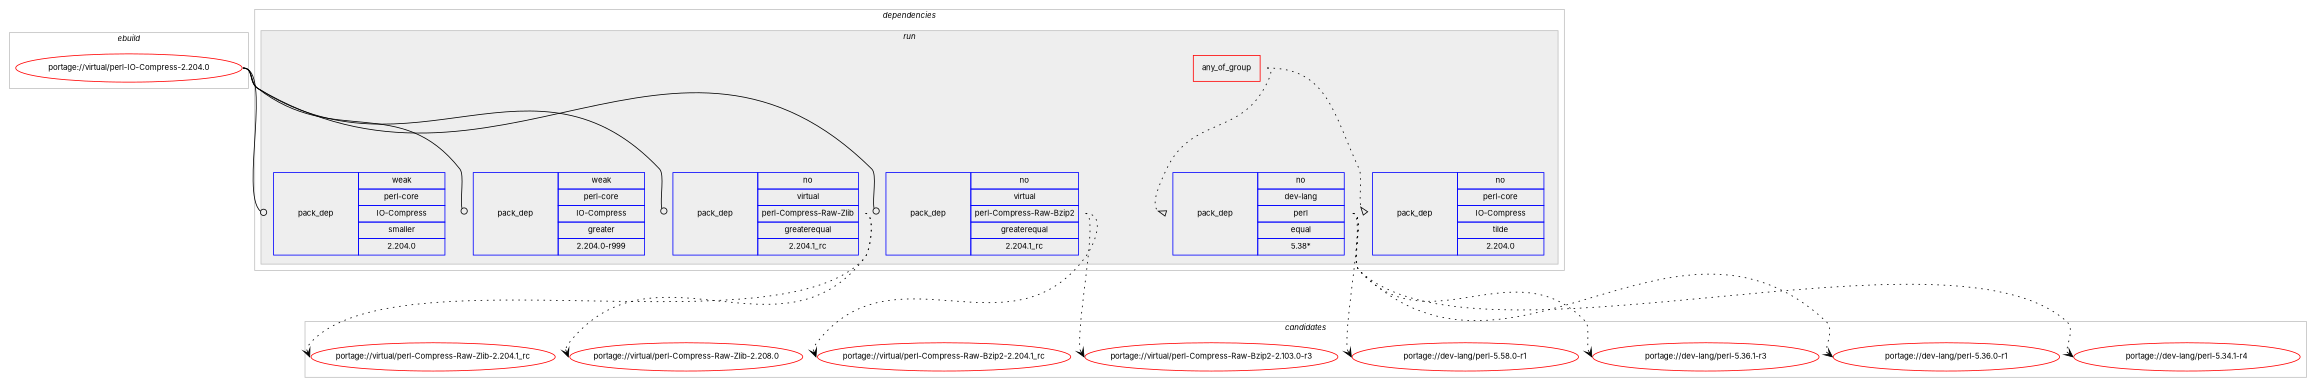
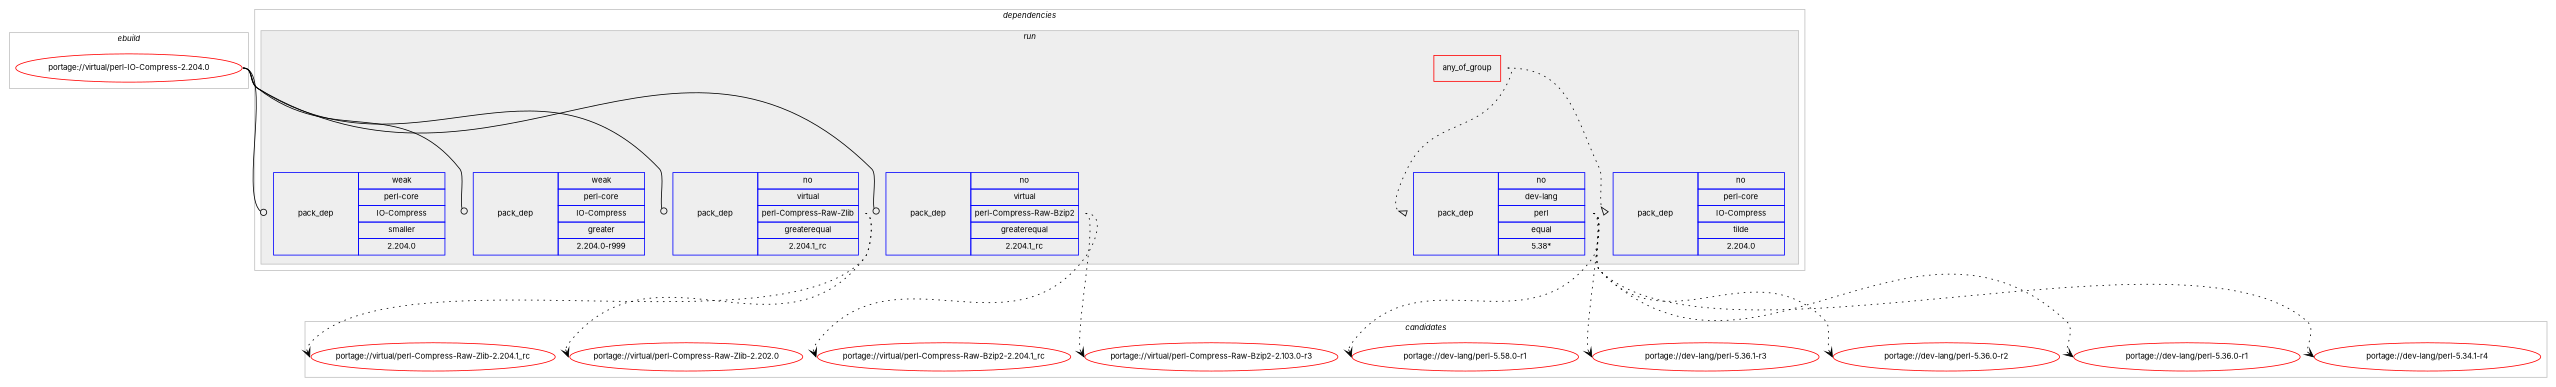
(686, 357) -> (686, 357)
none -> (1946, 357)
